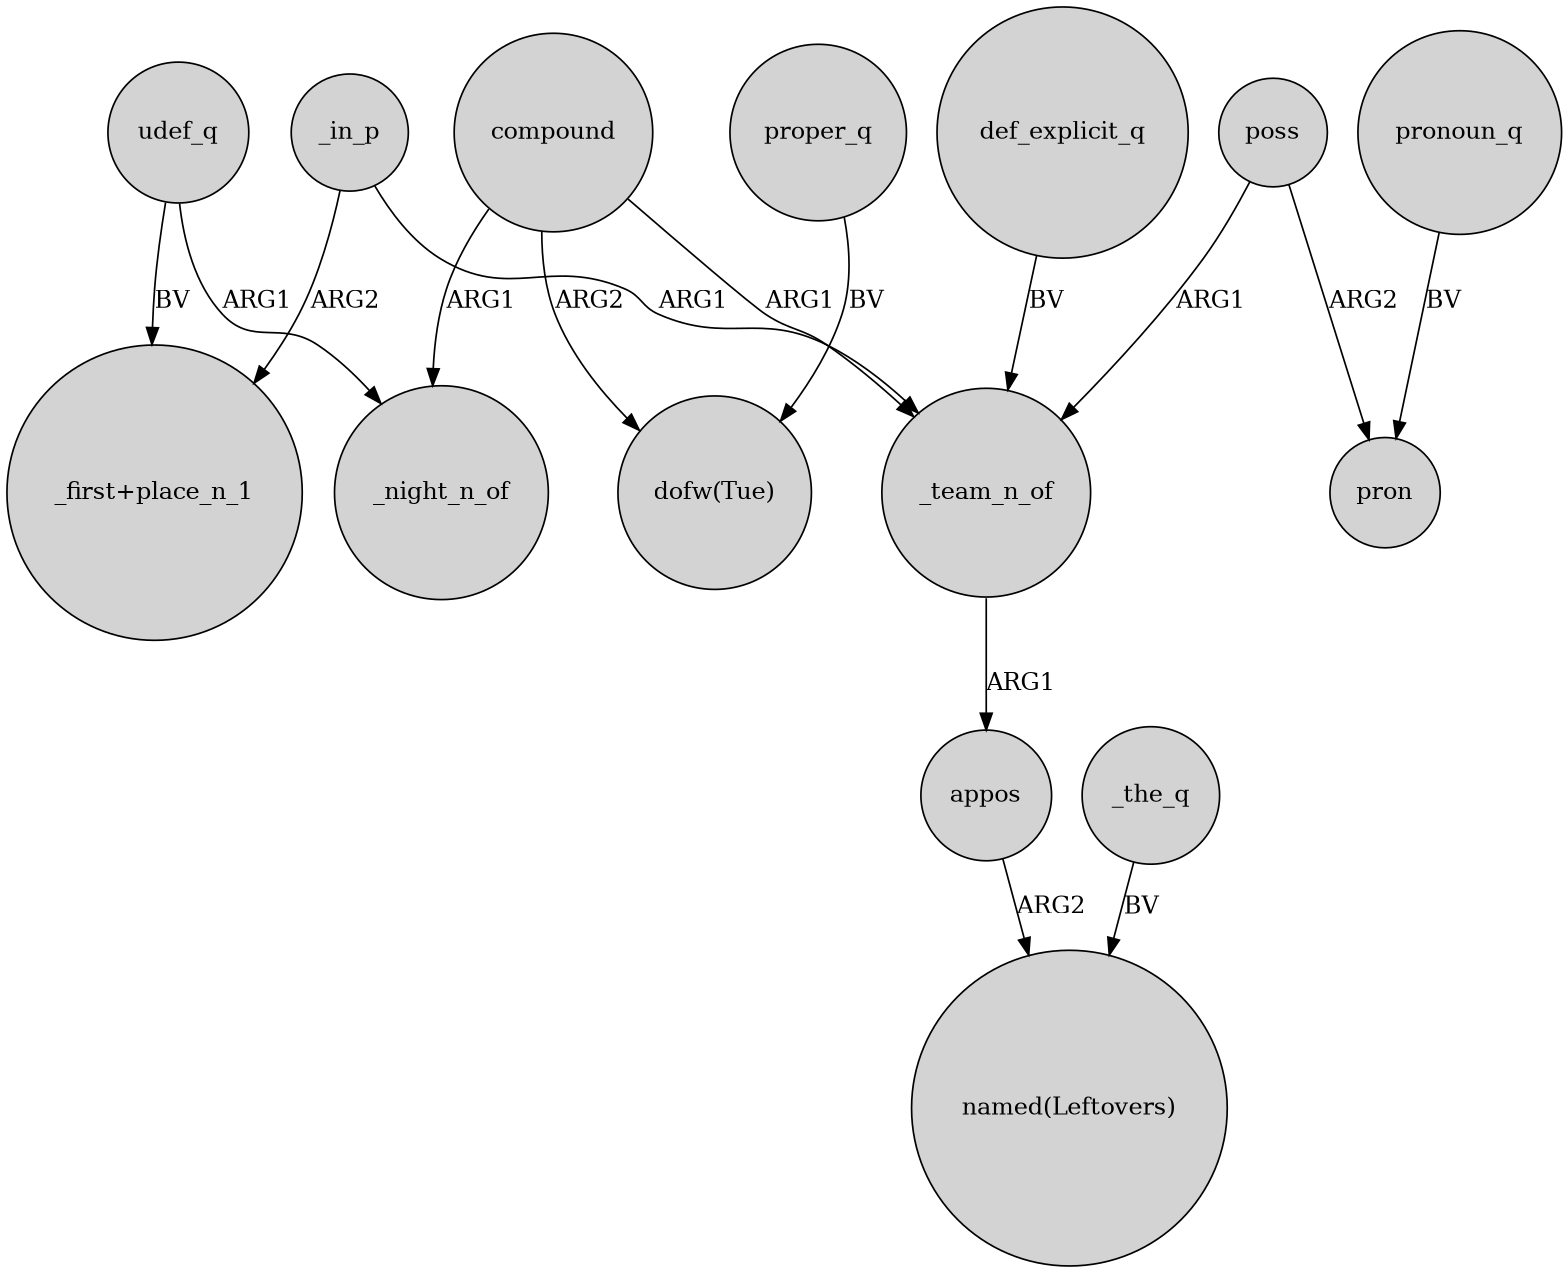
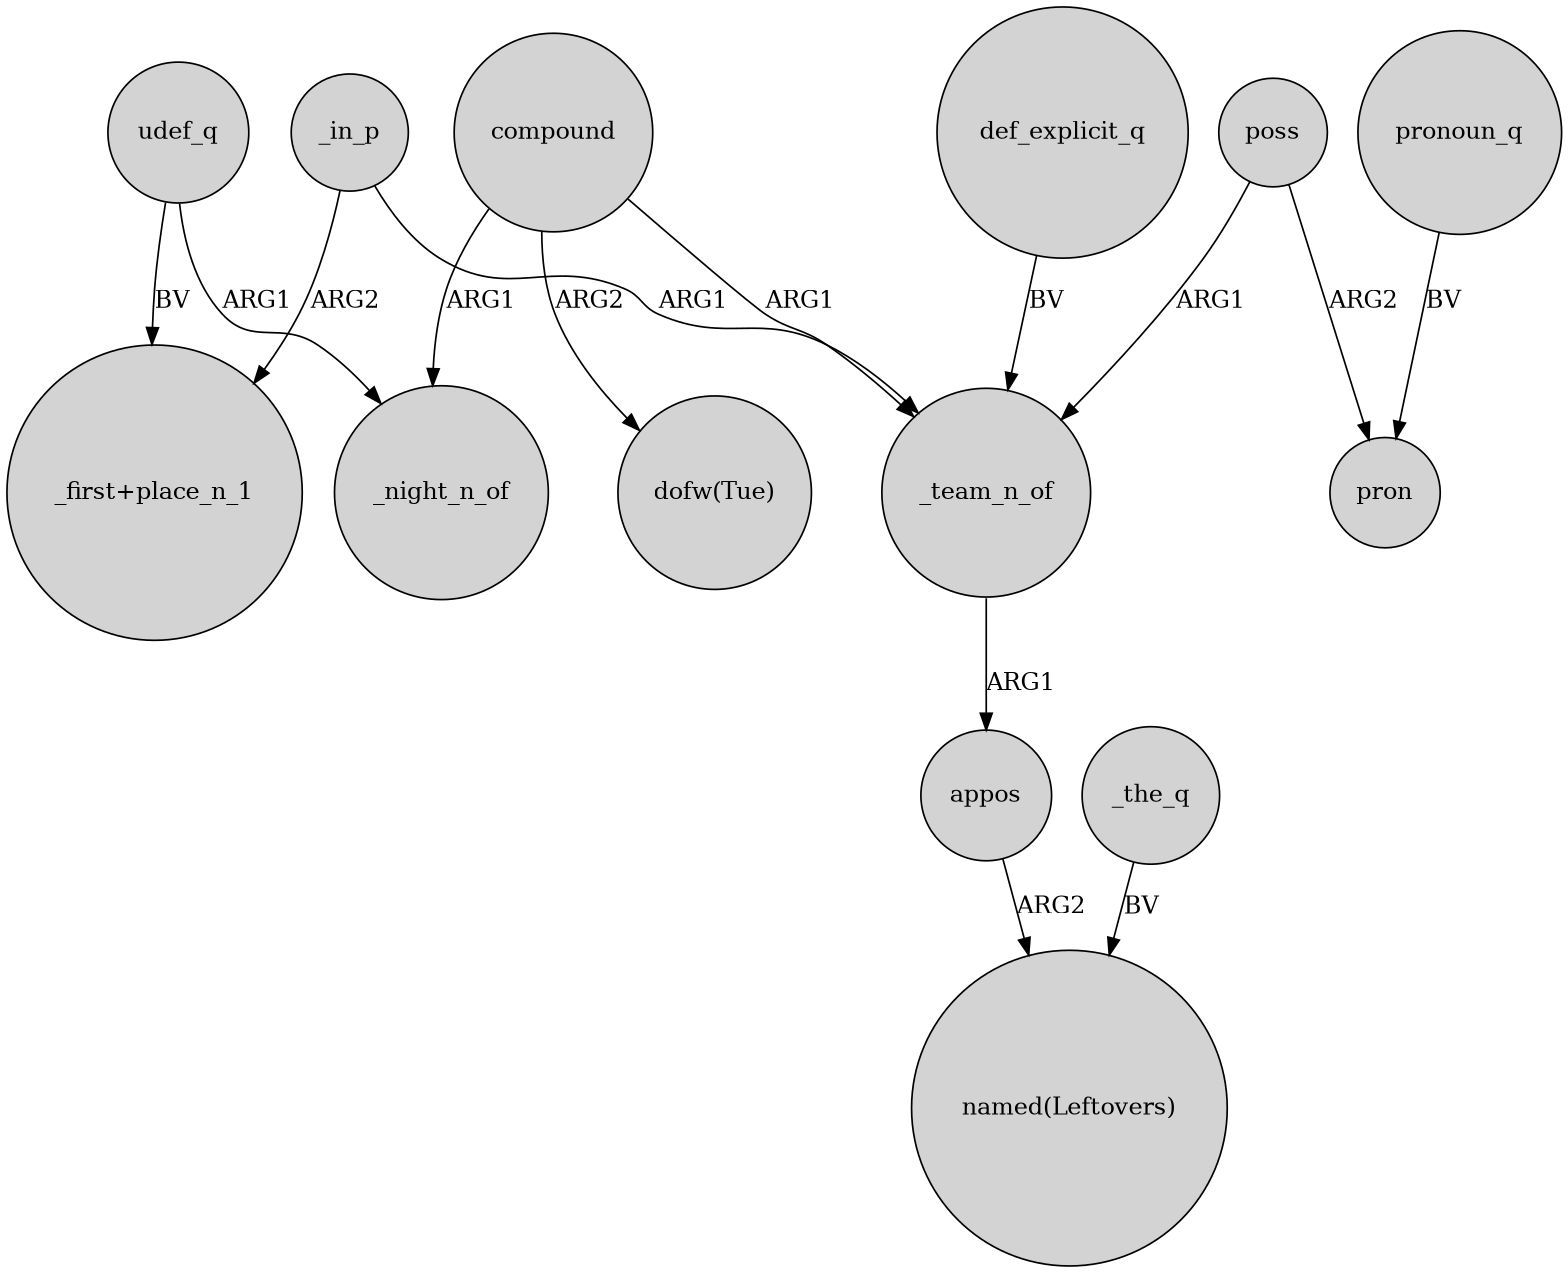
(818, 133) -> none
